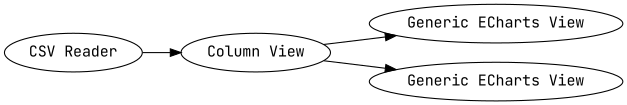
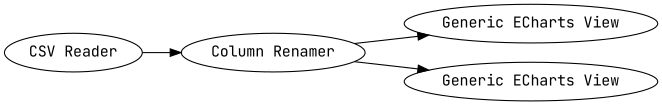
(256, 53) -> (273, 53)
